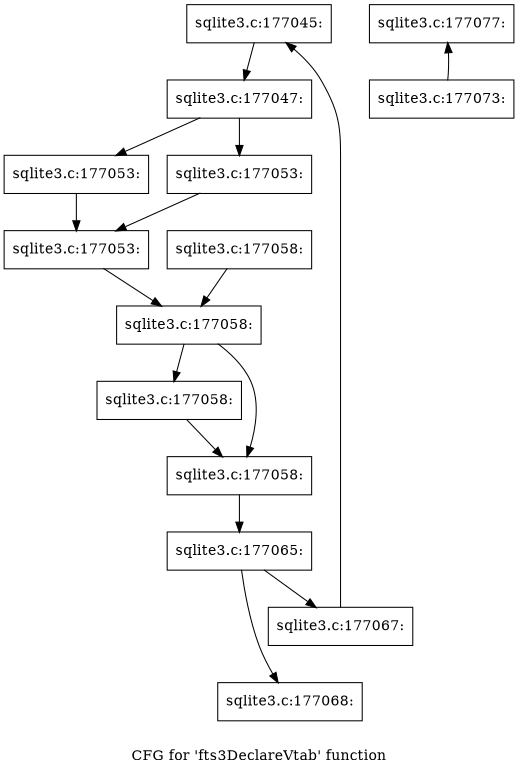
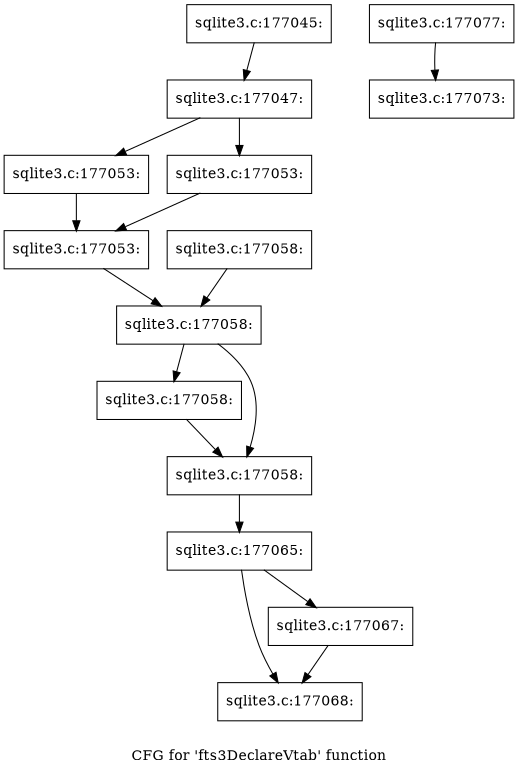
(449, 67) -> (435, 56)
(341, 321) -> (318, 660)
